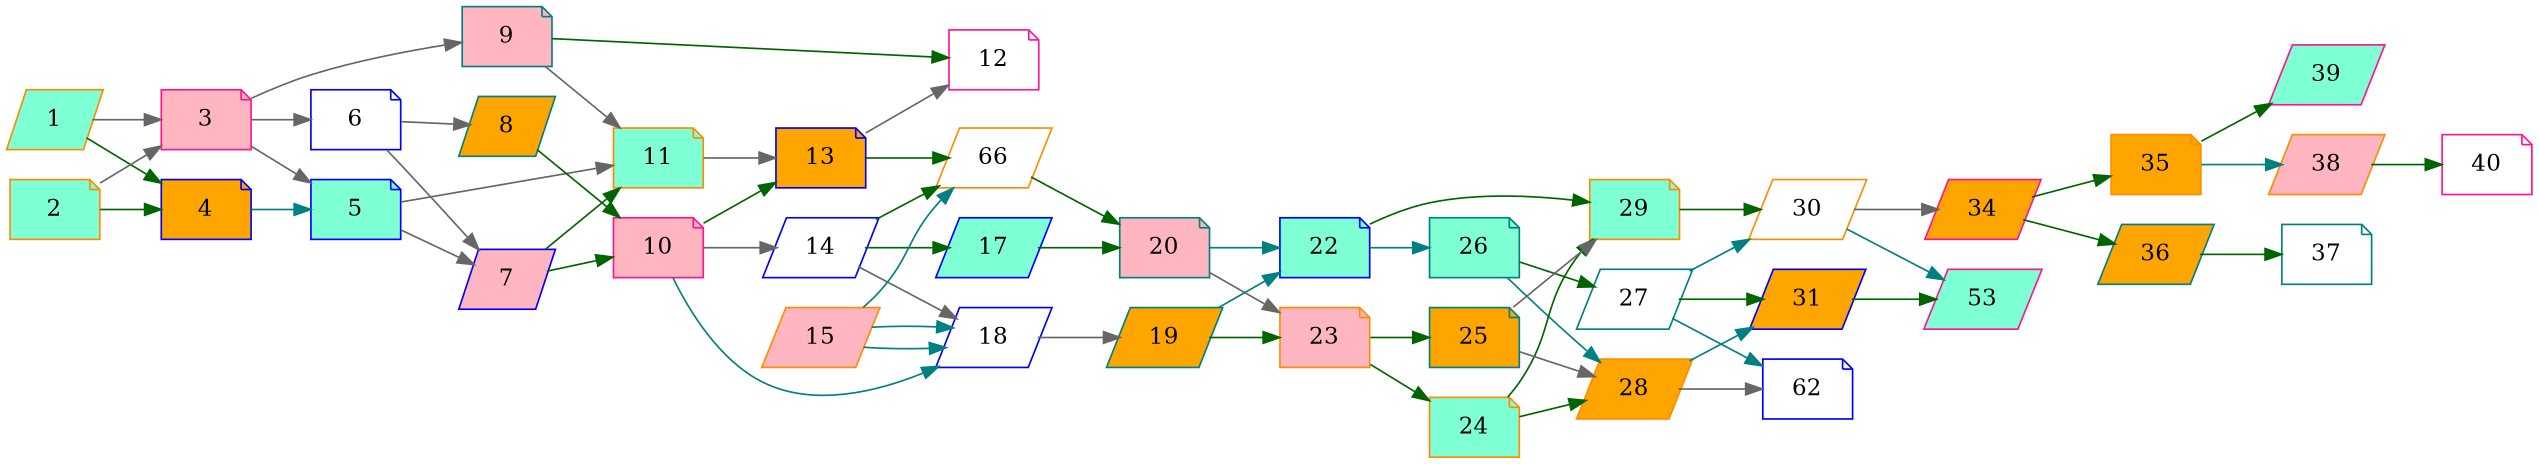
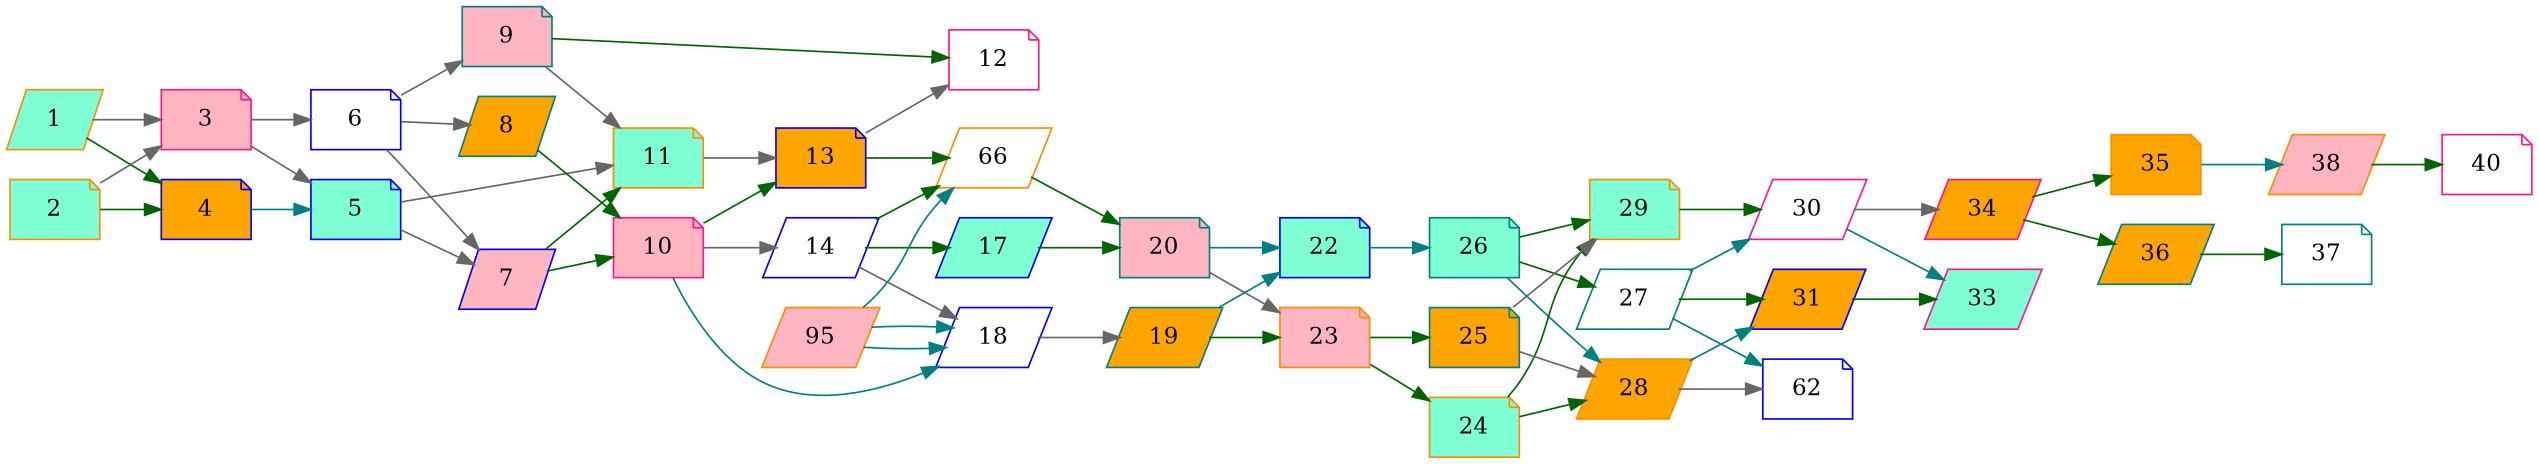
(346, 65) -> (424, 82)
(2327, 75) -> none
(1469, 197) -> (1546, 231)
(1808, 209) -> (1808, 209)
(1983, 299) -> (1983, 299)
(821, 337) -> (821, 337)
